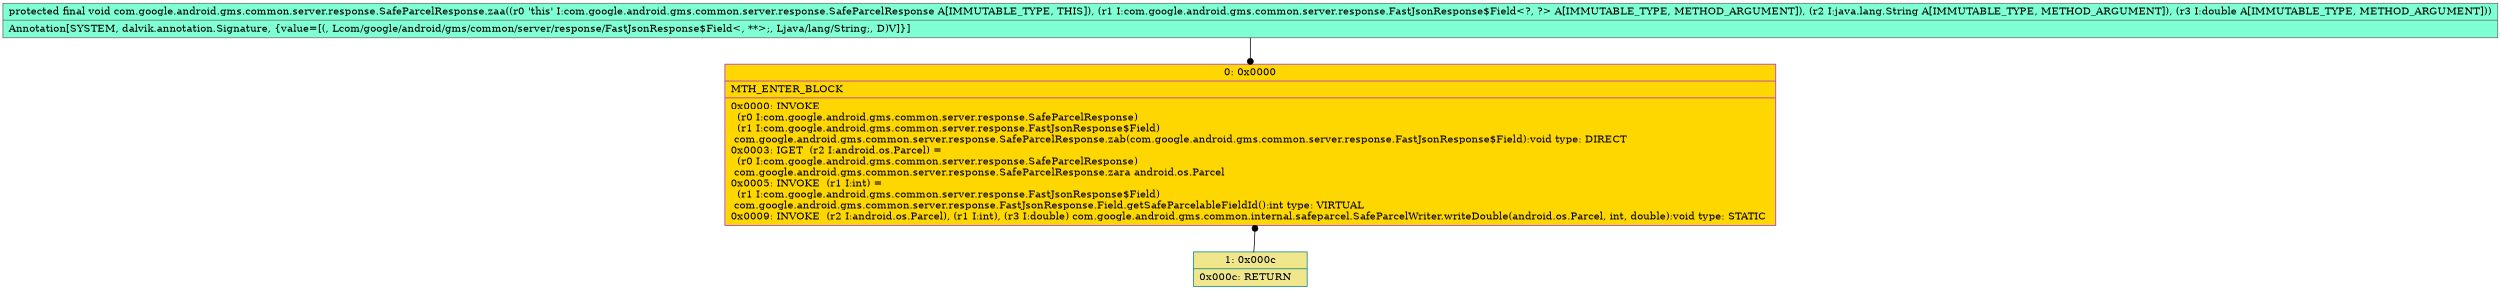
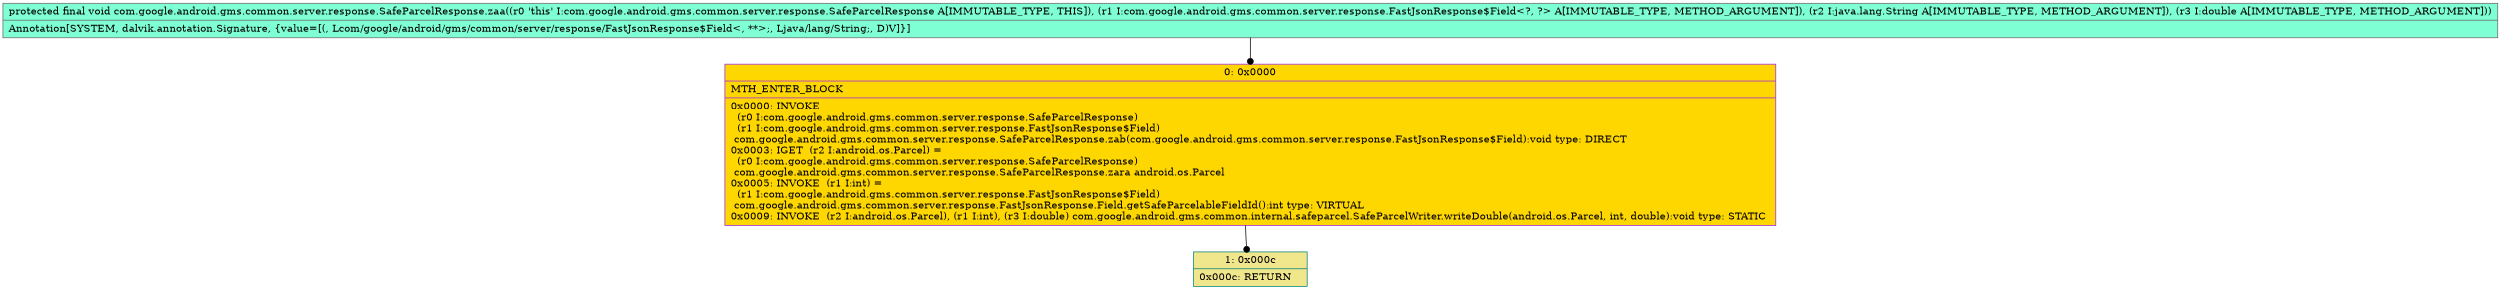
(1254, 242) -> (1246, 236)
